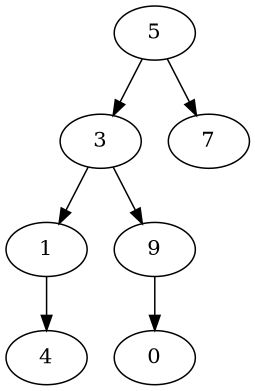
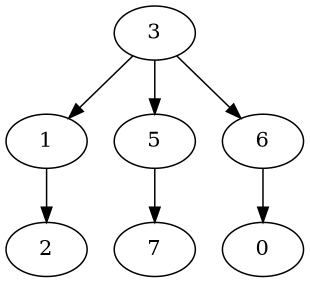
(131, 80) -> (155, 80)
(155, 249) -> (263, 141)
(47, 358) -> (47, 249)
